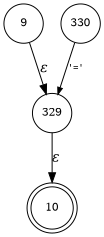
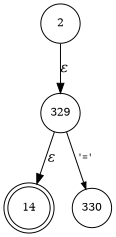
(24, 24) -> (60, 24)
(67, 65) -> (75, 157)
(52, 208) -> (29, 208)
